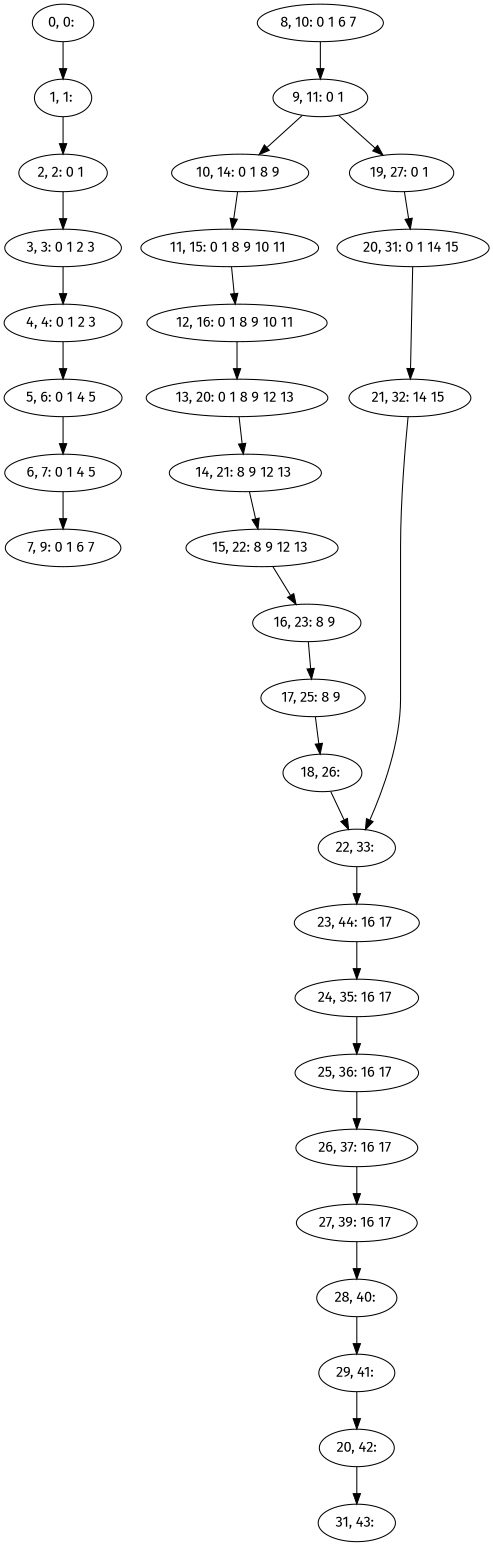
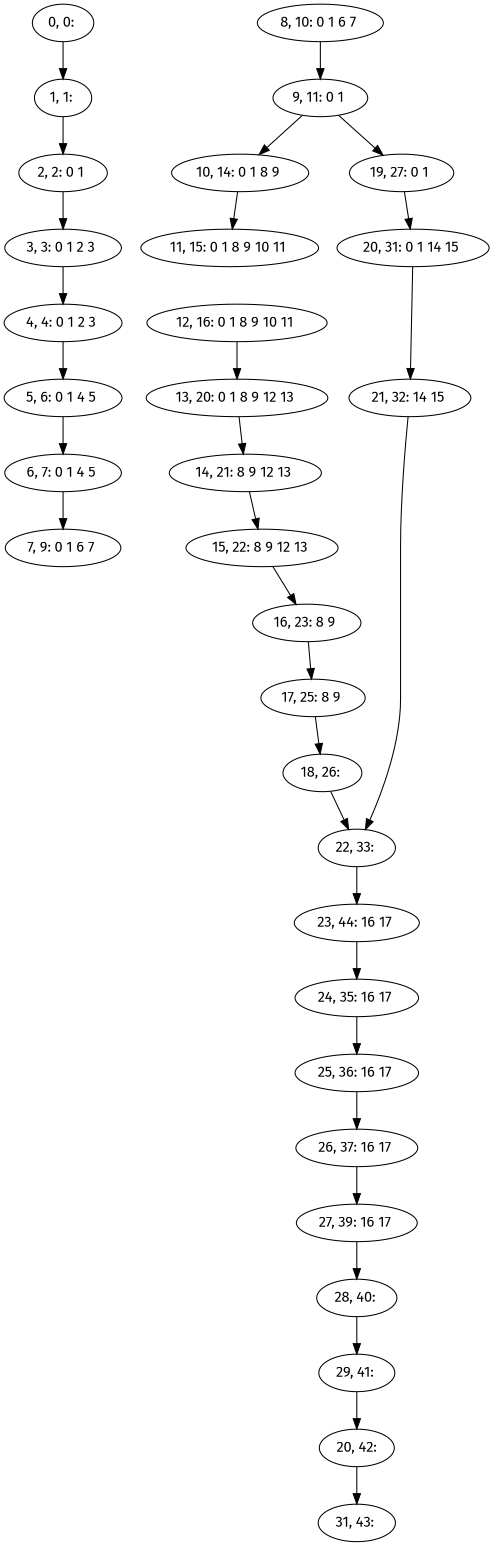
(233, 280) -> none
